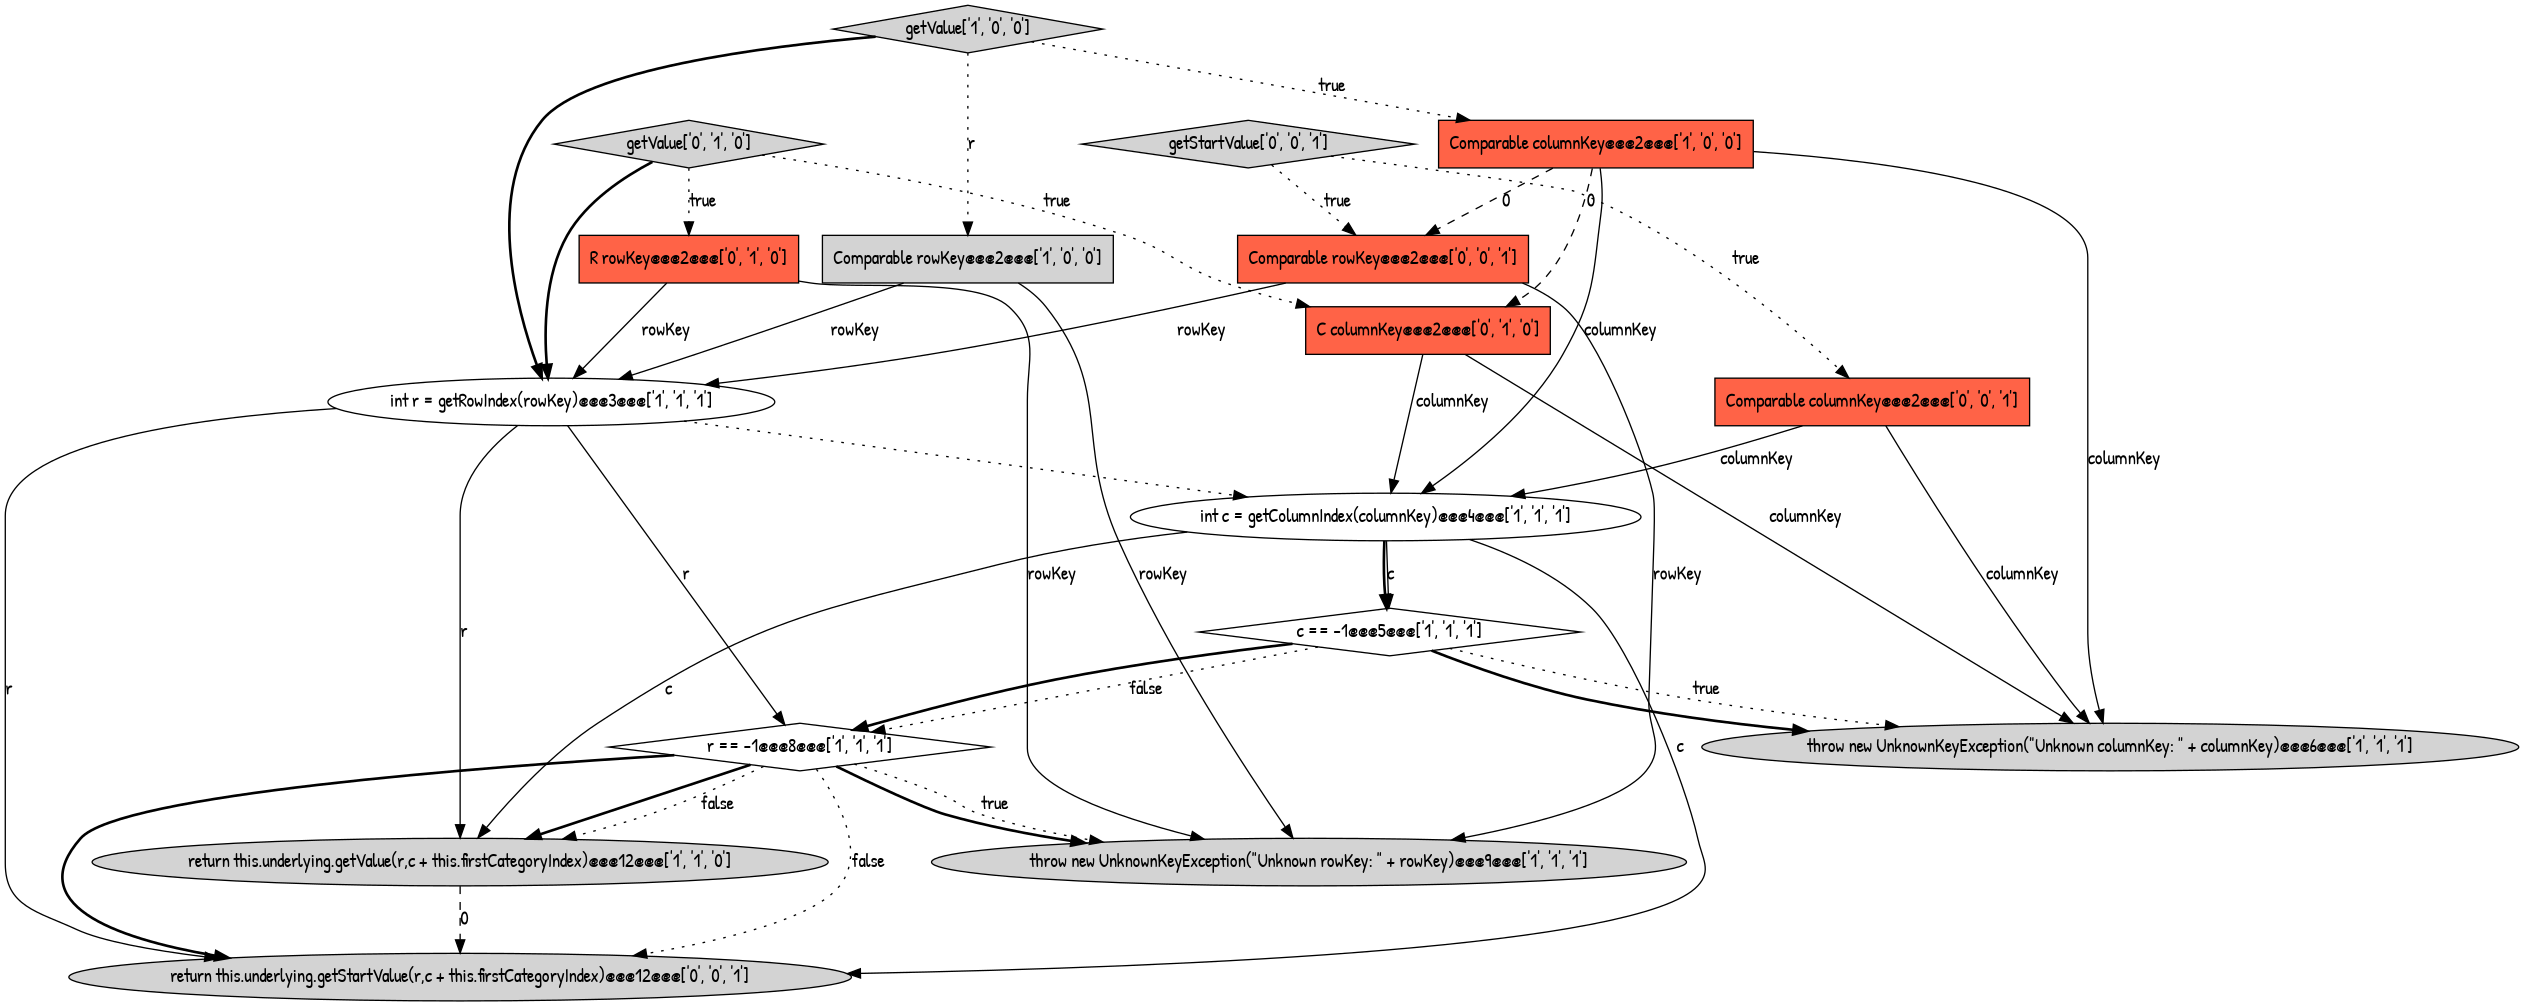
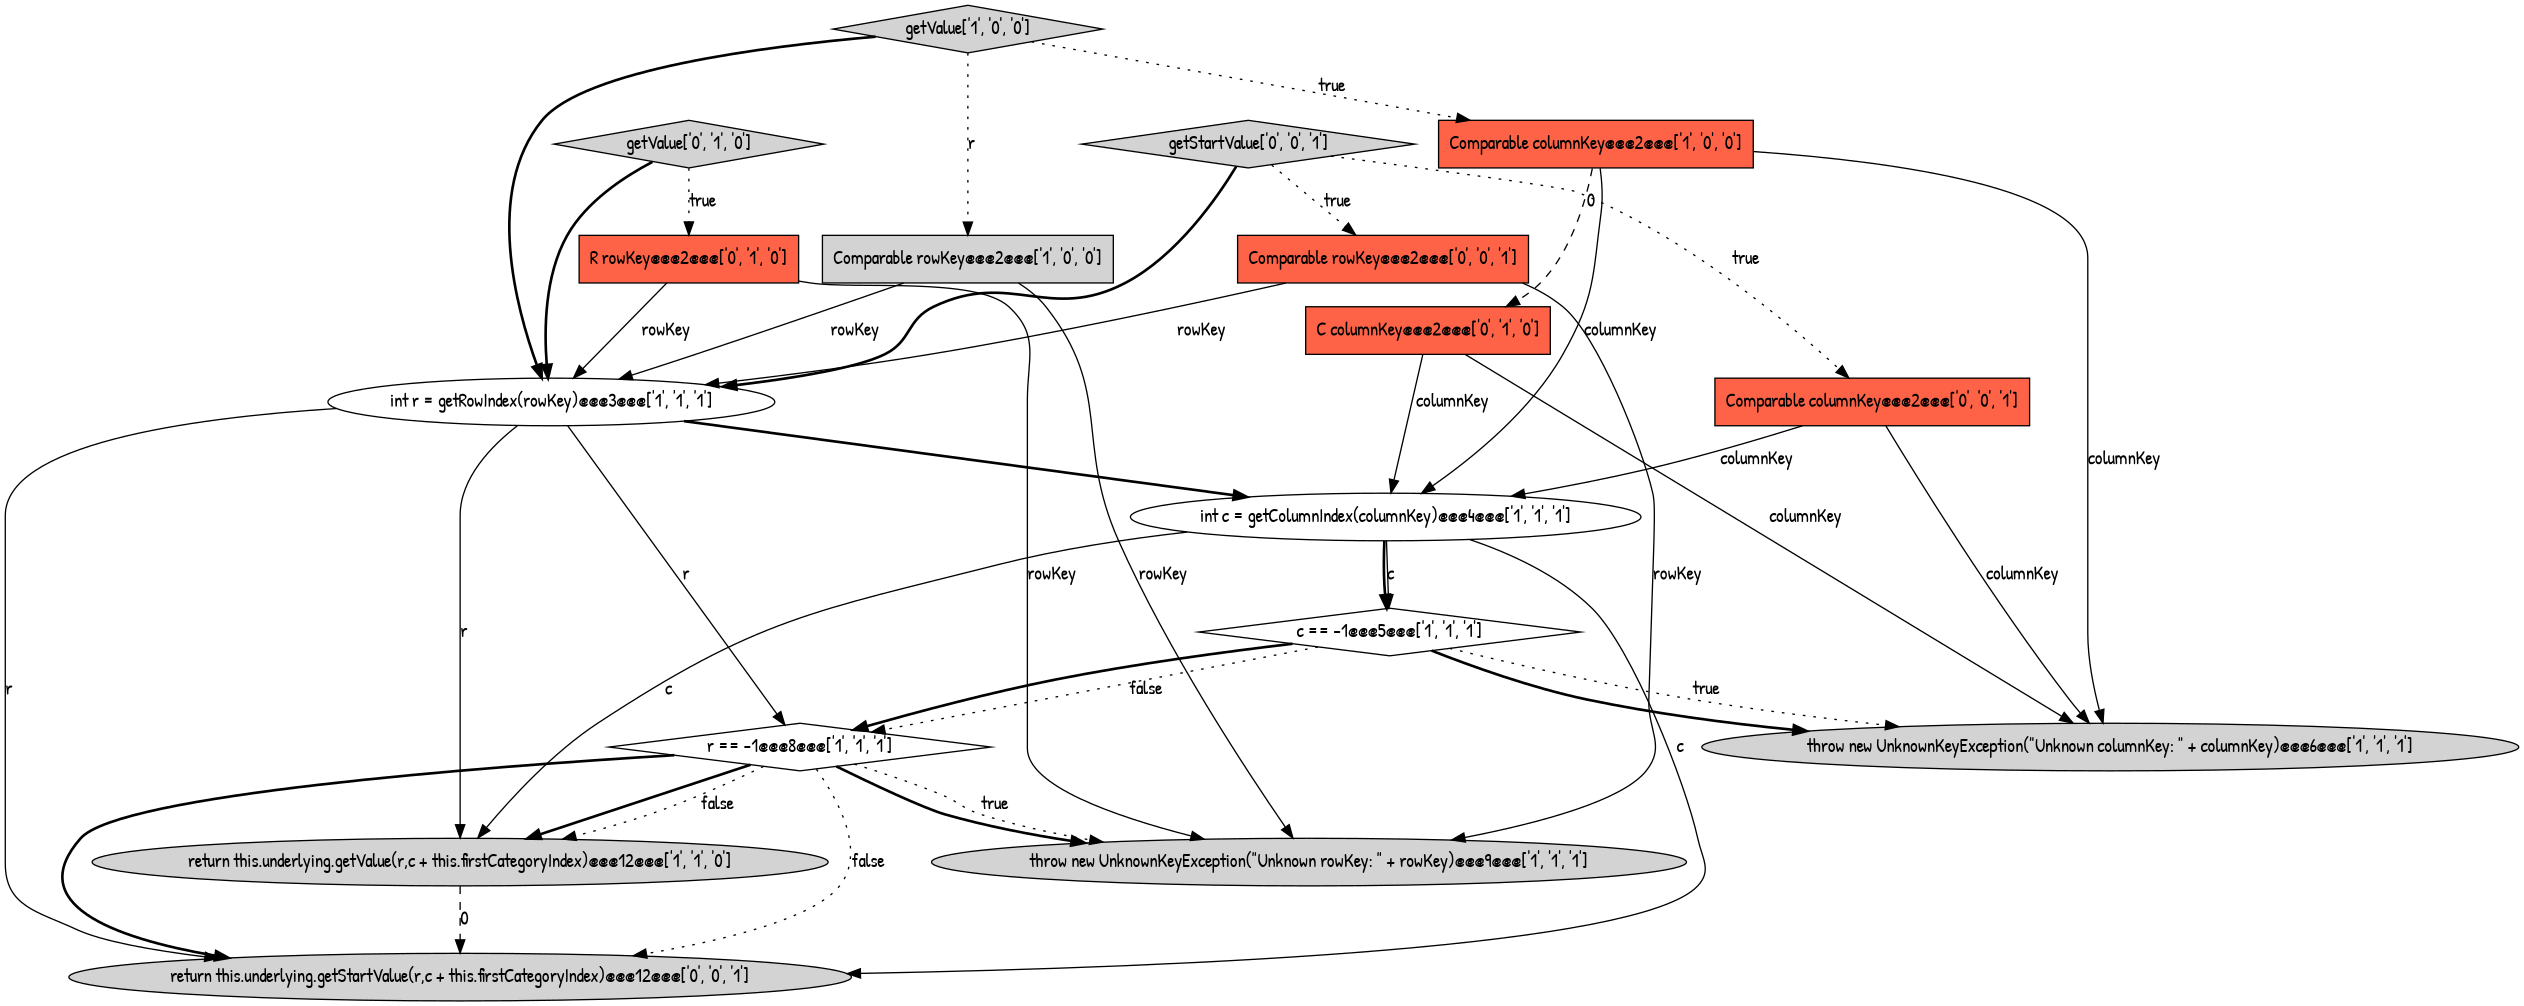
(1495, 199) -> none
(1035, 209) -> none
none -> (1015, 294)
(959, 458) -> (959, 458)
